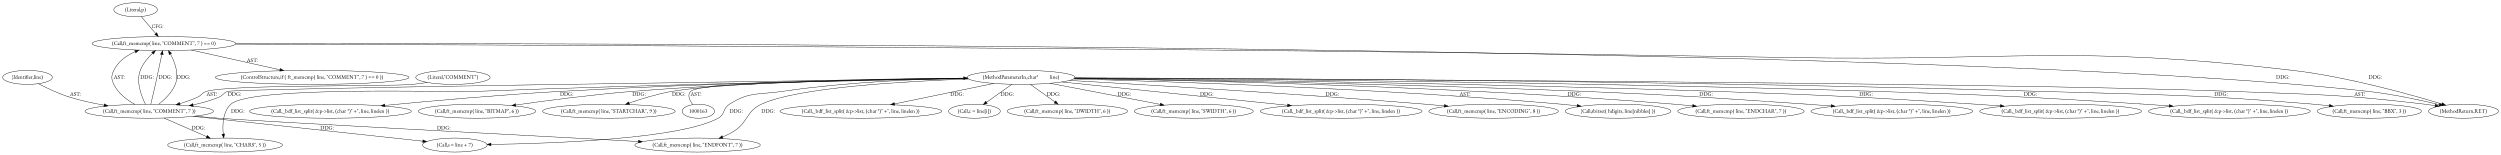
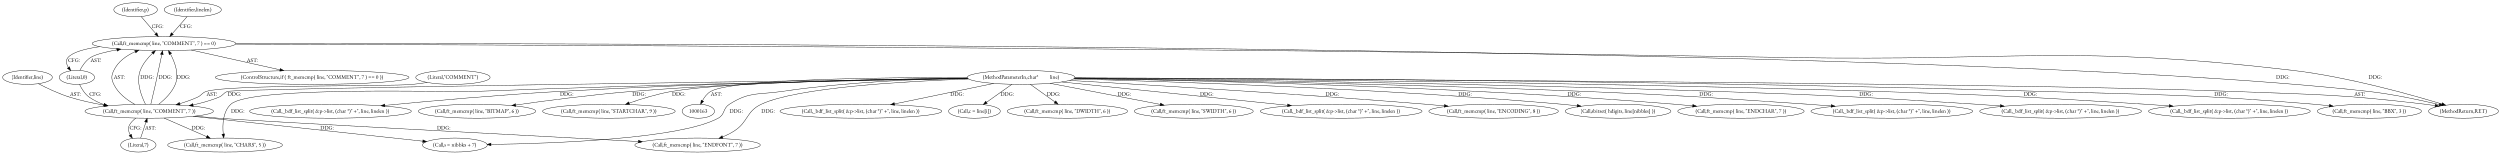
(136, 10) -> (136, 10)
none -> (193, 10)
none -> (77, 77)
(819, 81) -> (832, 79)
(1466, 94) -> (1466, 94)
none -> (138, 145)
(455, 145) -> (455, 145)
